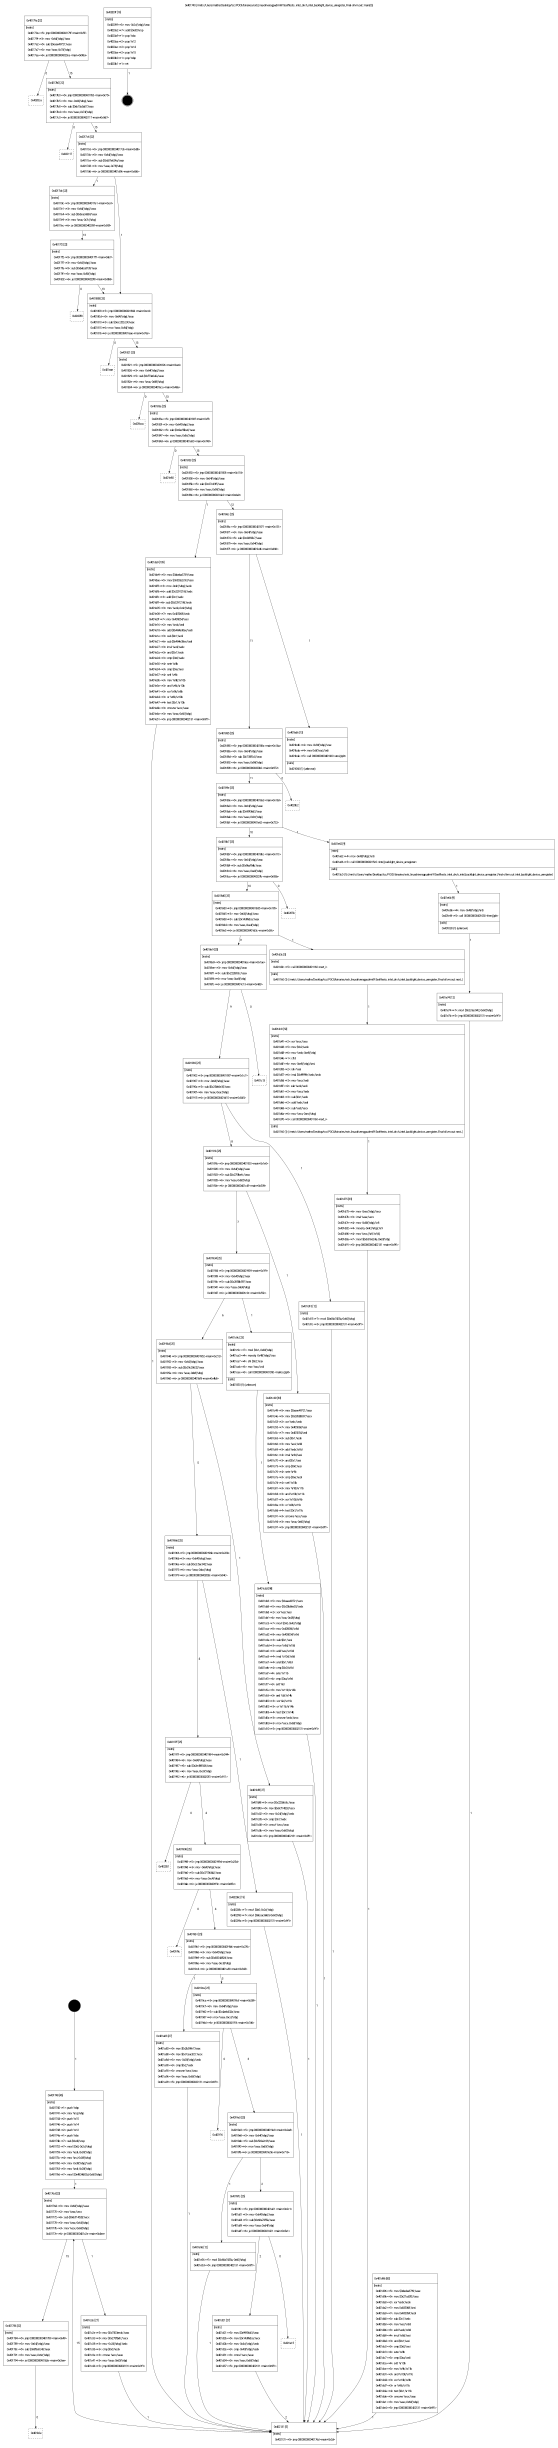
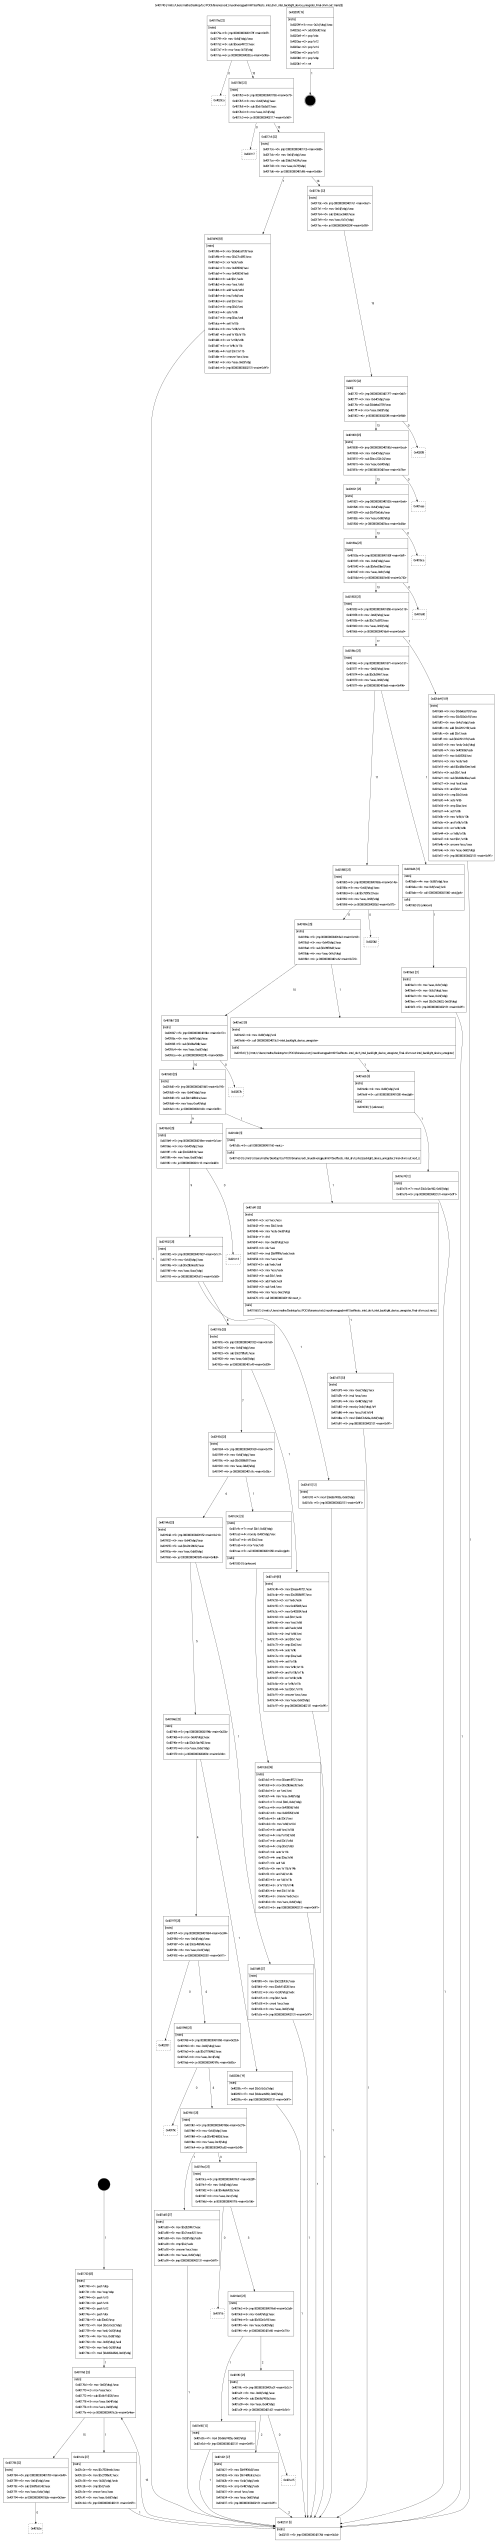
(97, 181) -> (317, 181)
(120, 234) -> (274, 205)
none -> (434, 990)
